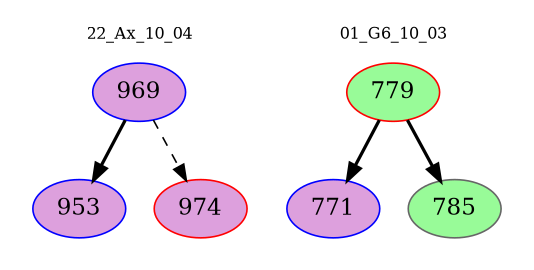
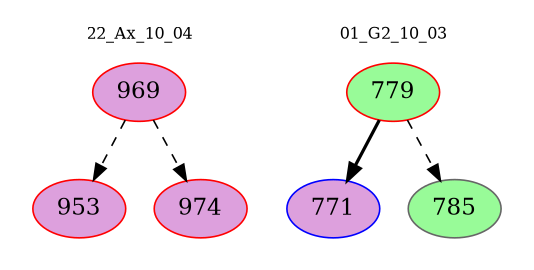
(394, 35) -> (394, 35)
(139, 92) -> (139, 92)
(113, 143) -> (113, 143)
(420, 143) -> (420, 143)
(79, 209) -> (79, 209)
